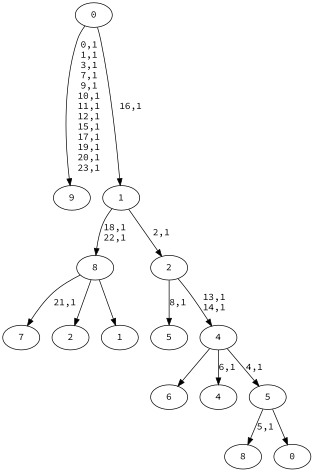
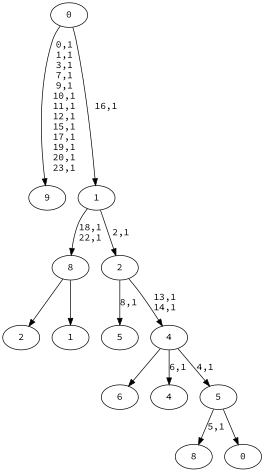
(21, 338) -> none
